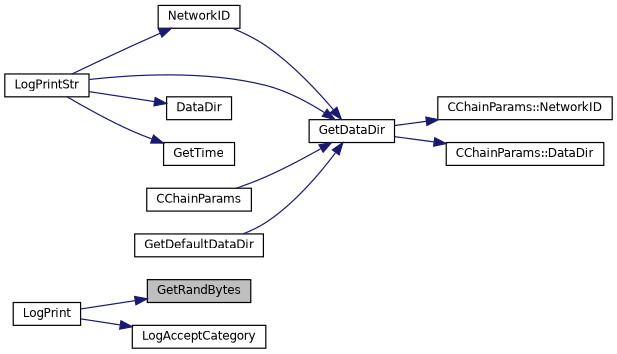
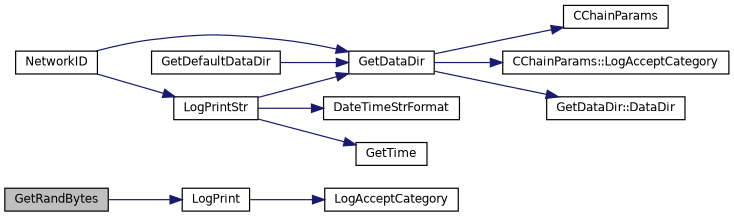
(116, 53) -> (130, 84)
(199, 108) -> (392, 108)
(525, 108) -> (616, 63)
(525, 154) -> (616, 108)
(279, 170) -> (493, 42)
(108, 305) -> (139, 200)
